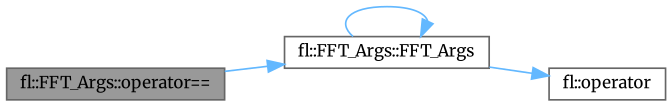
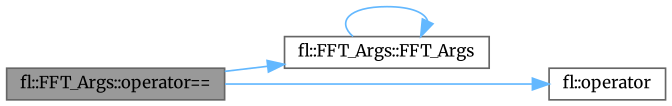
(511, 70) -> (379, 84)
